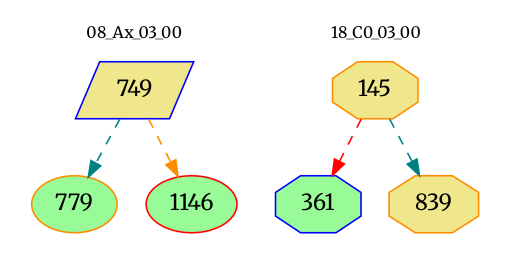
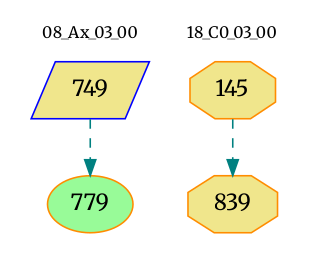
(192, 204) -> none
(318, 204) -> none
